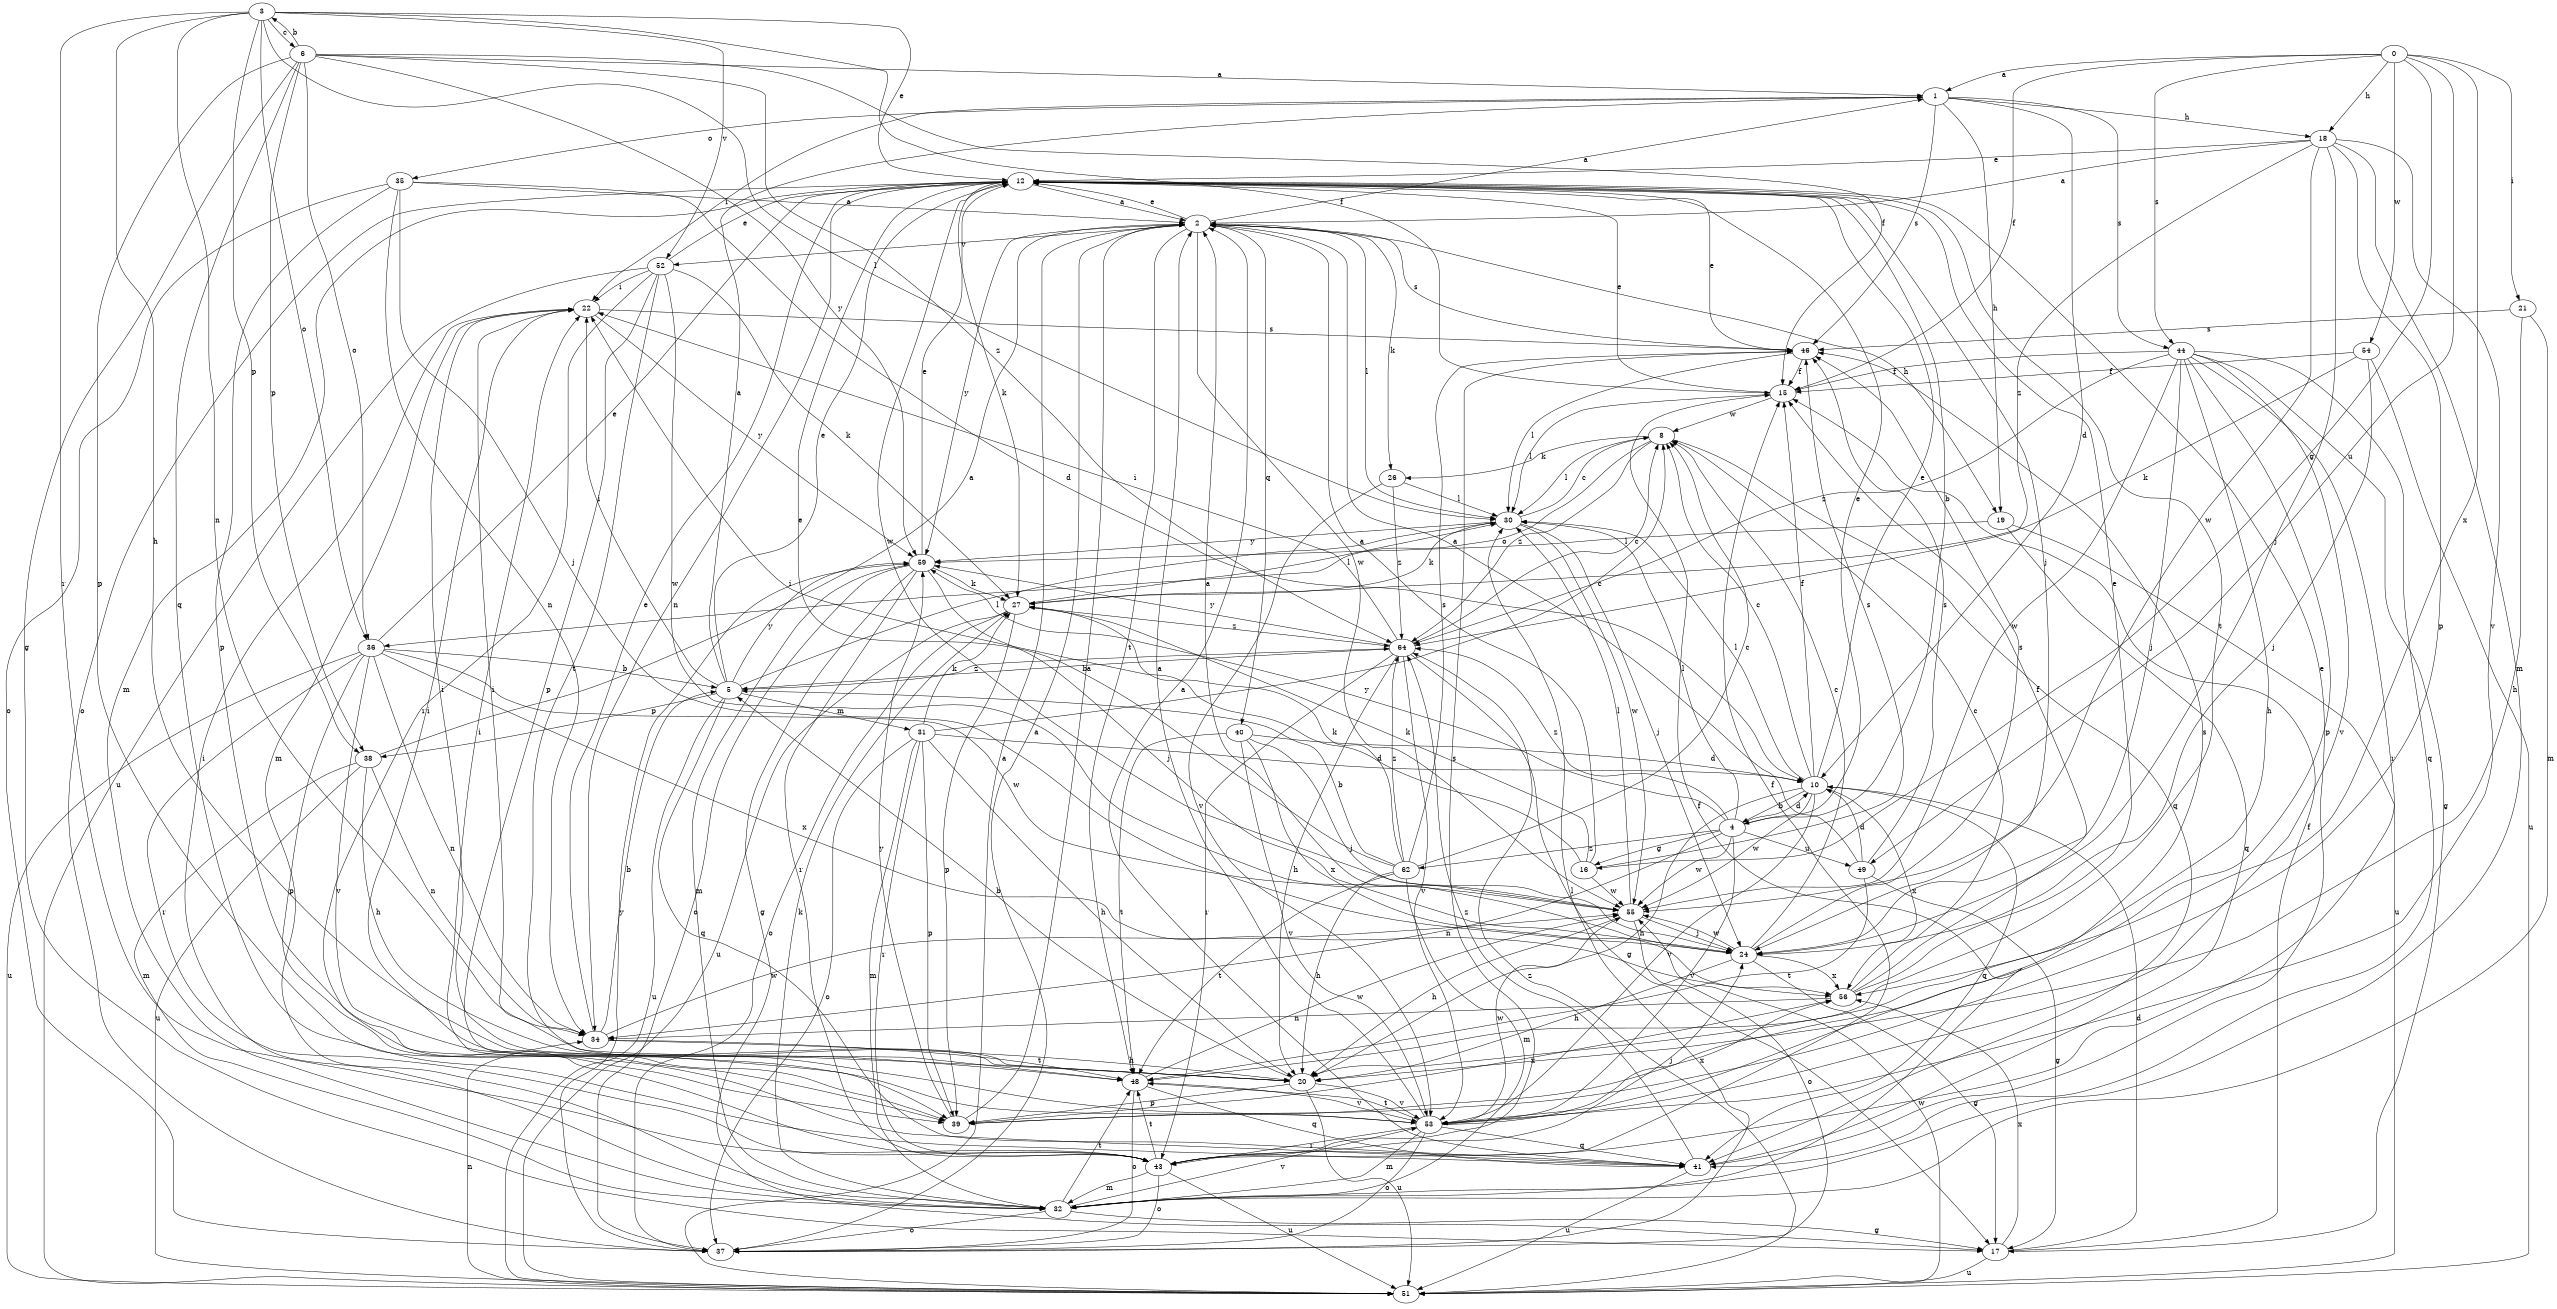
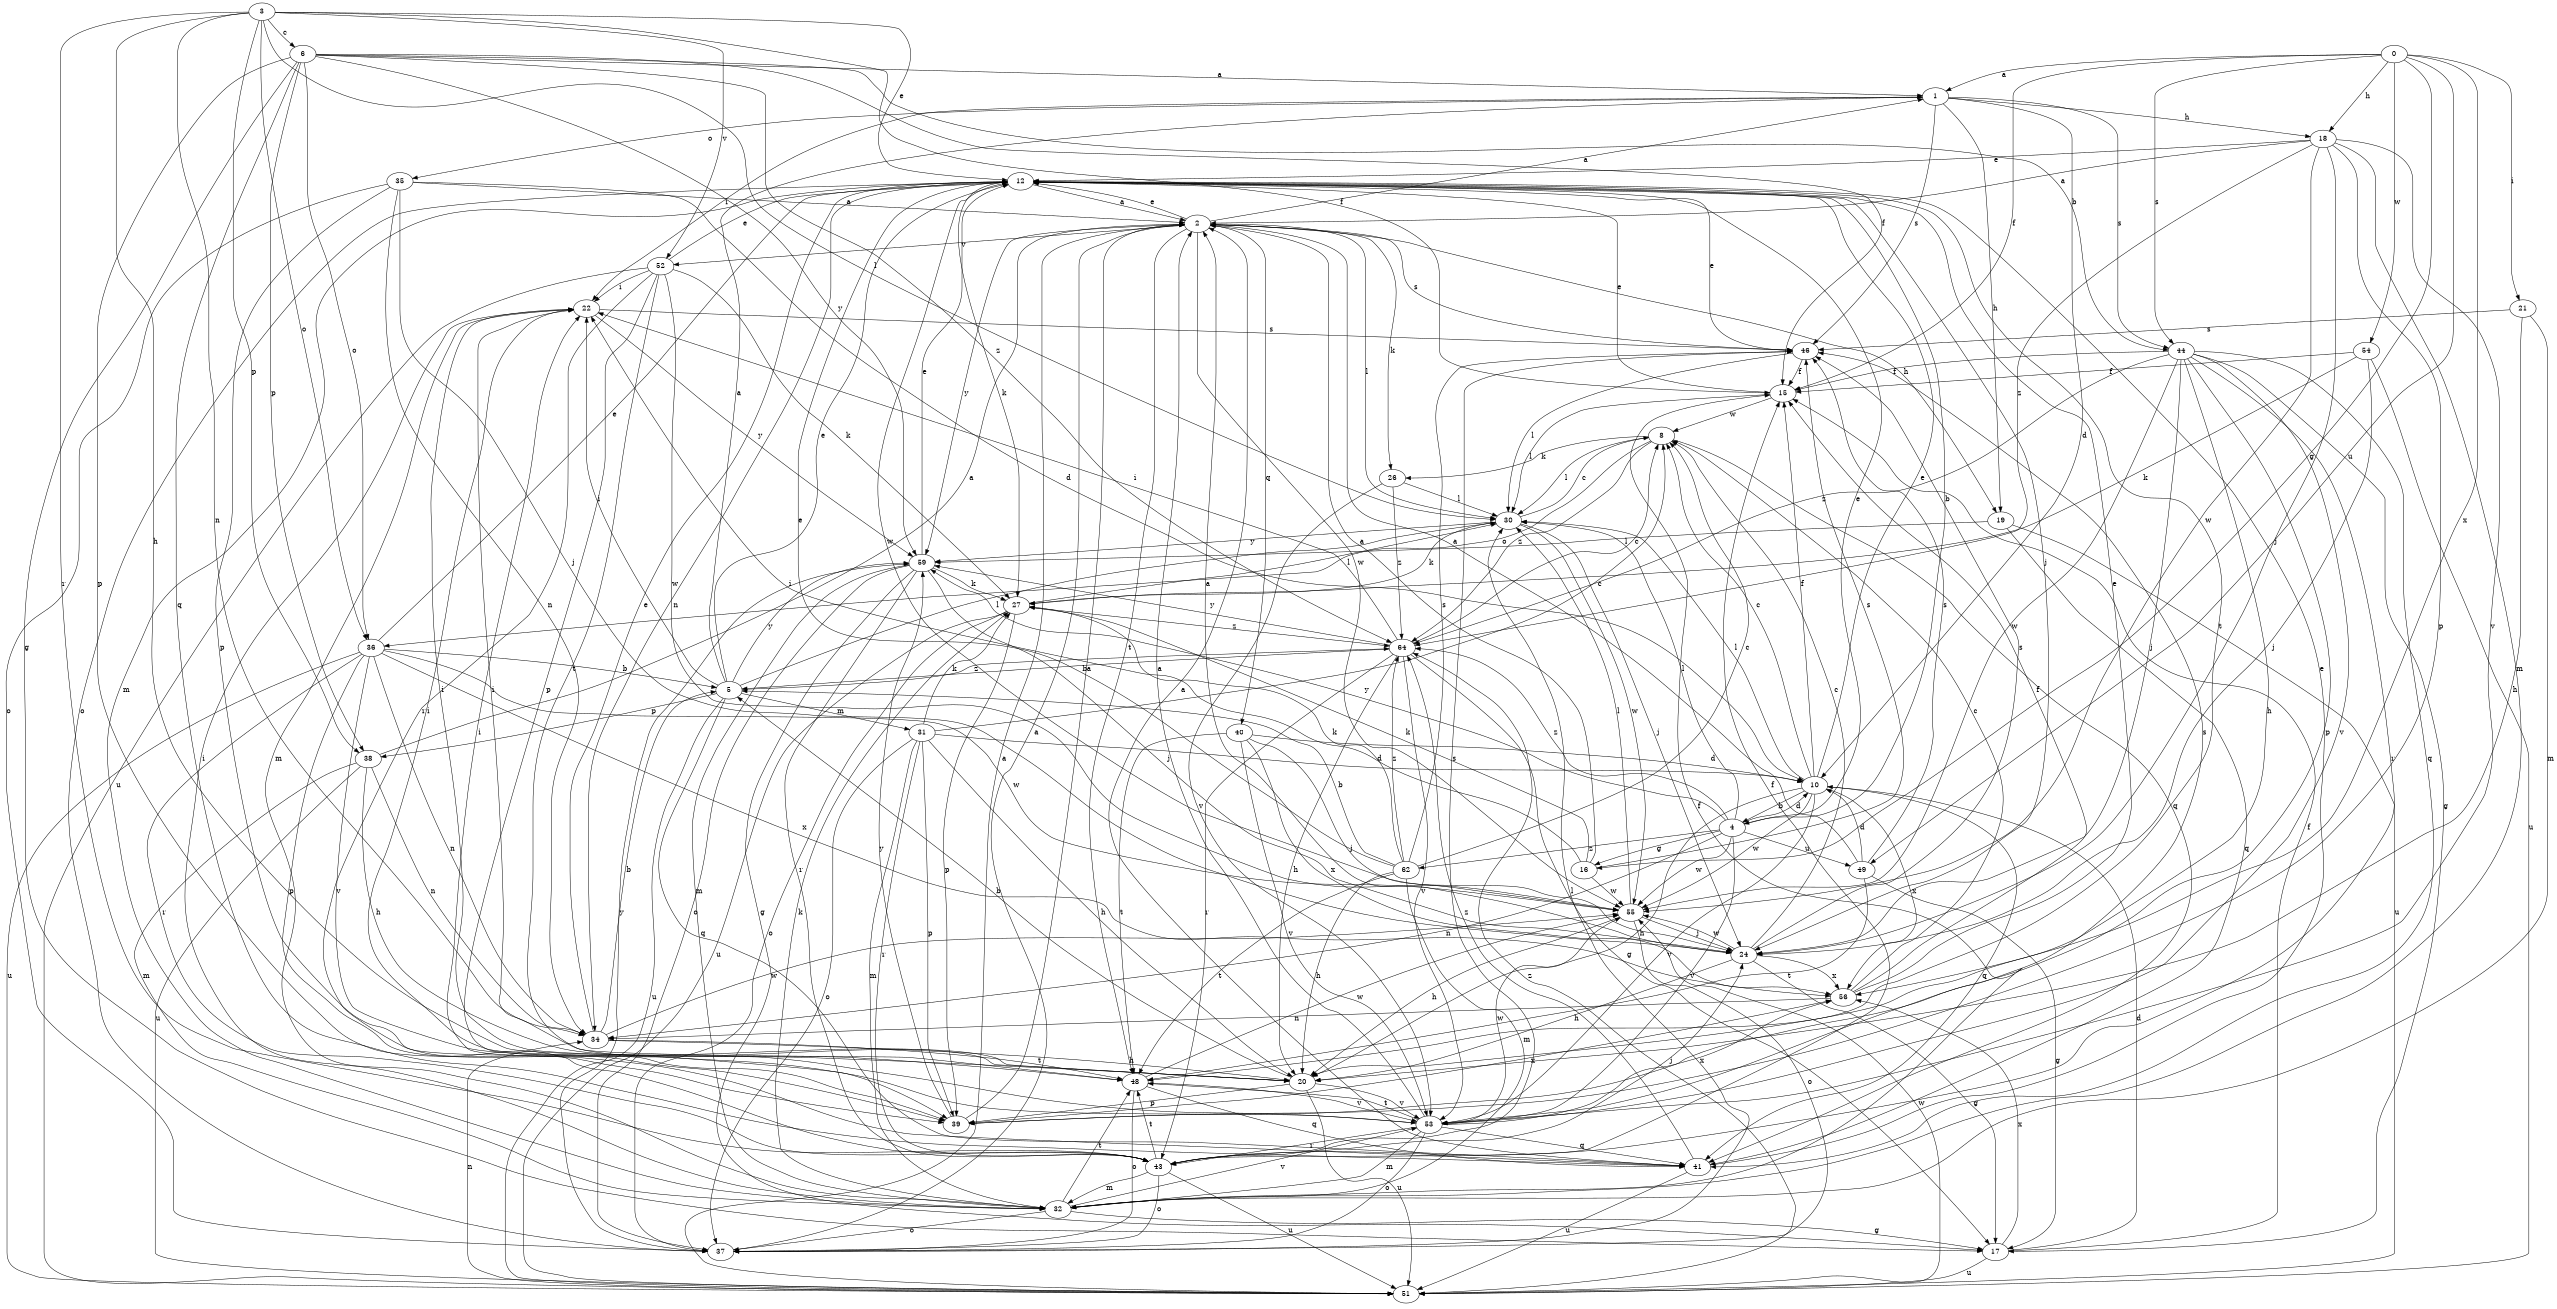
(289, 32) -> (1289, 152)
